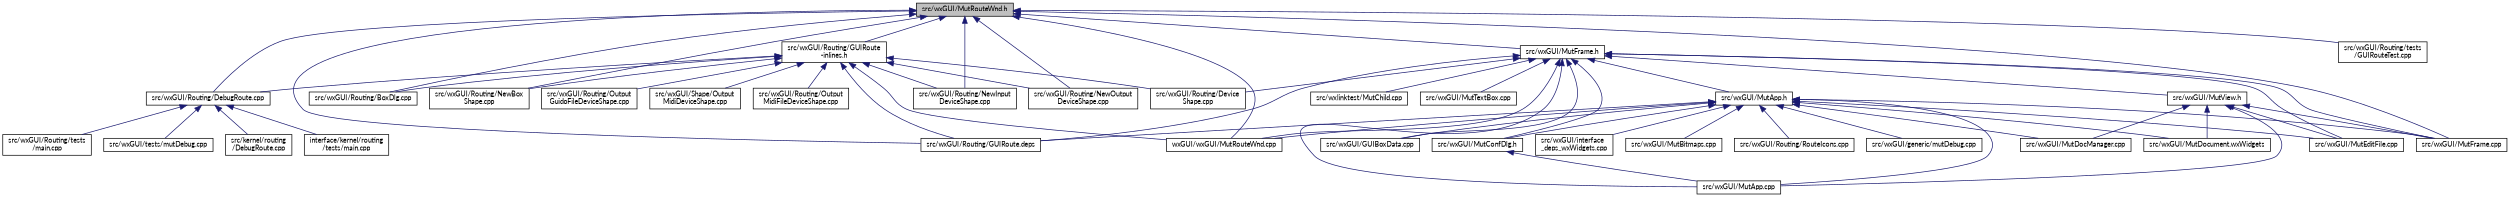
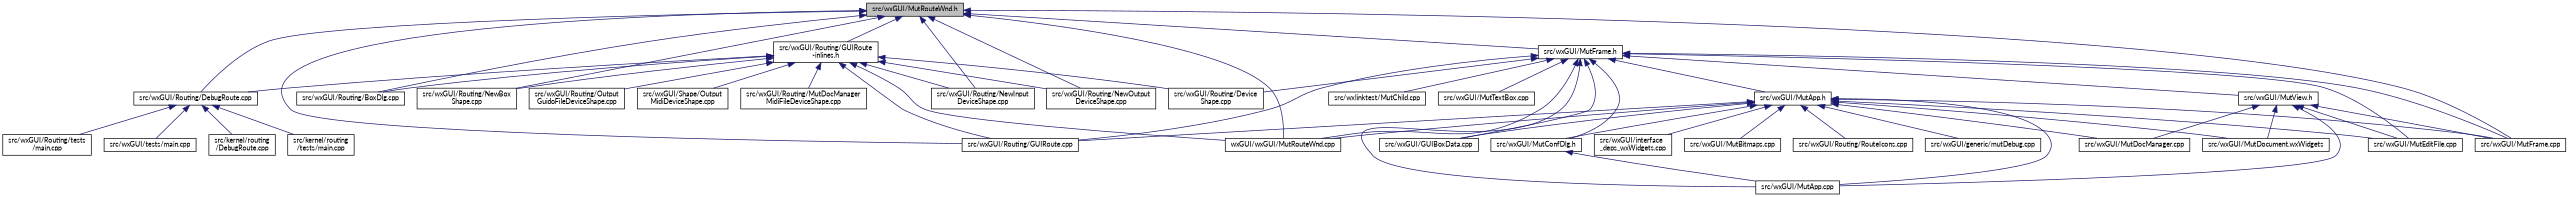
(2383, 52) -> none
(801, 99) -> (804, 99)
(158, 145) -> (150, 145)
(347, 145) -> (321, 145)
(981, 145) -> (1020, 145)
